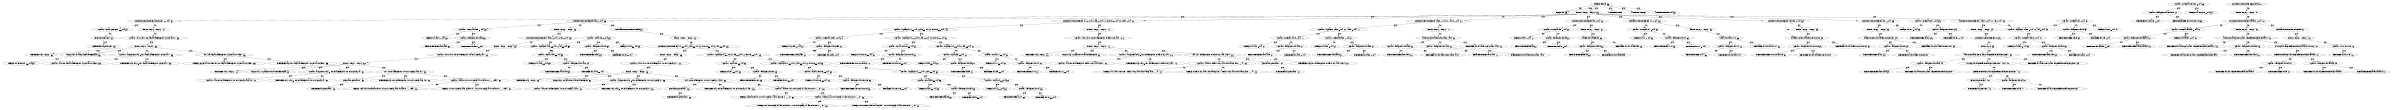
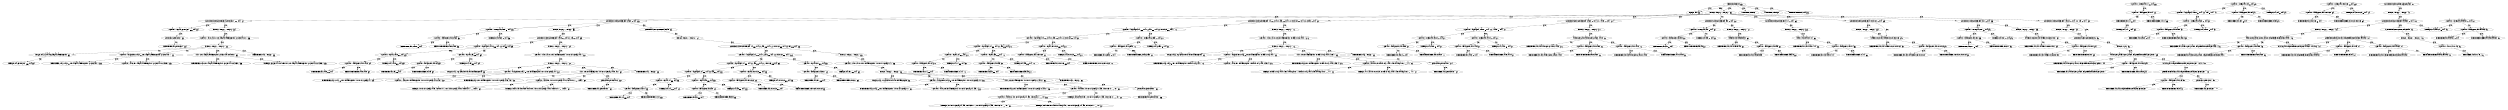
(1645, 25) -> none
(1894, 25) -> (1977, 25)
(2004, 25) -> (2083, 27)
(2216, 25) -> (2417, 25)
(1644, 33) -> (2126, 25)
(1319, 34) -> (1486, 34)
(575, 42) -> (482, 51)
(2296, 50) -> (2324, 42)
